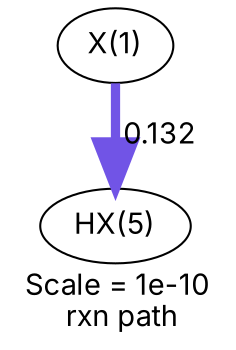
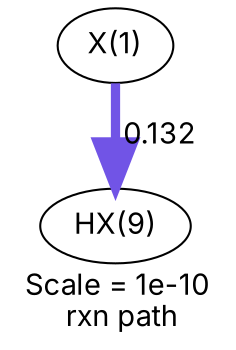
(115, 226) -> (115, 226)
